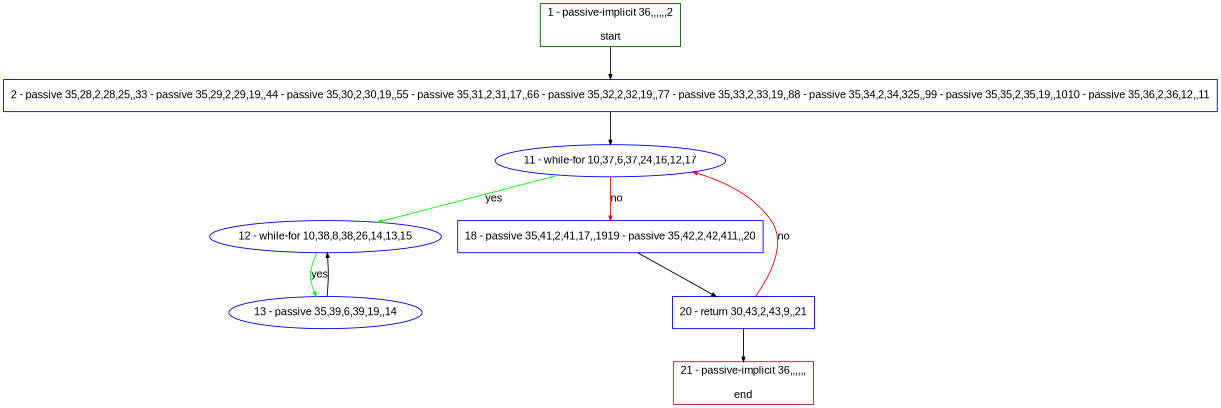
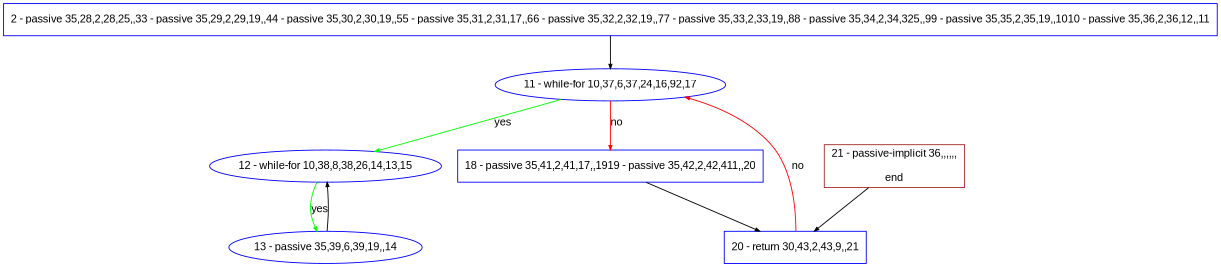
(610, 25) -> none
(610, 161) -> (610, 85)
(743, 343) -> (843, 208)
